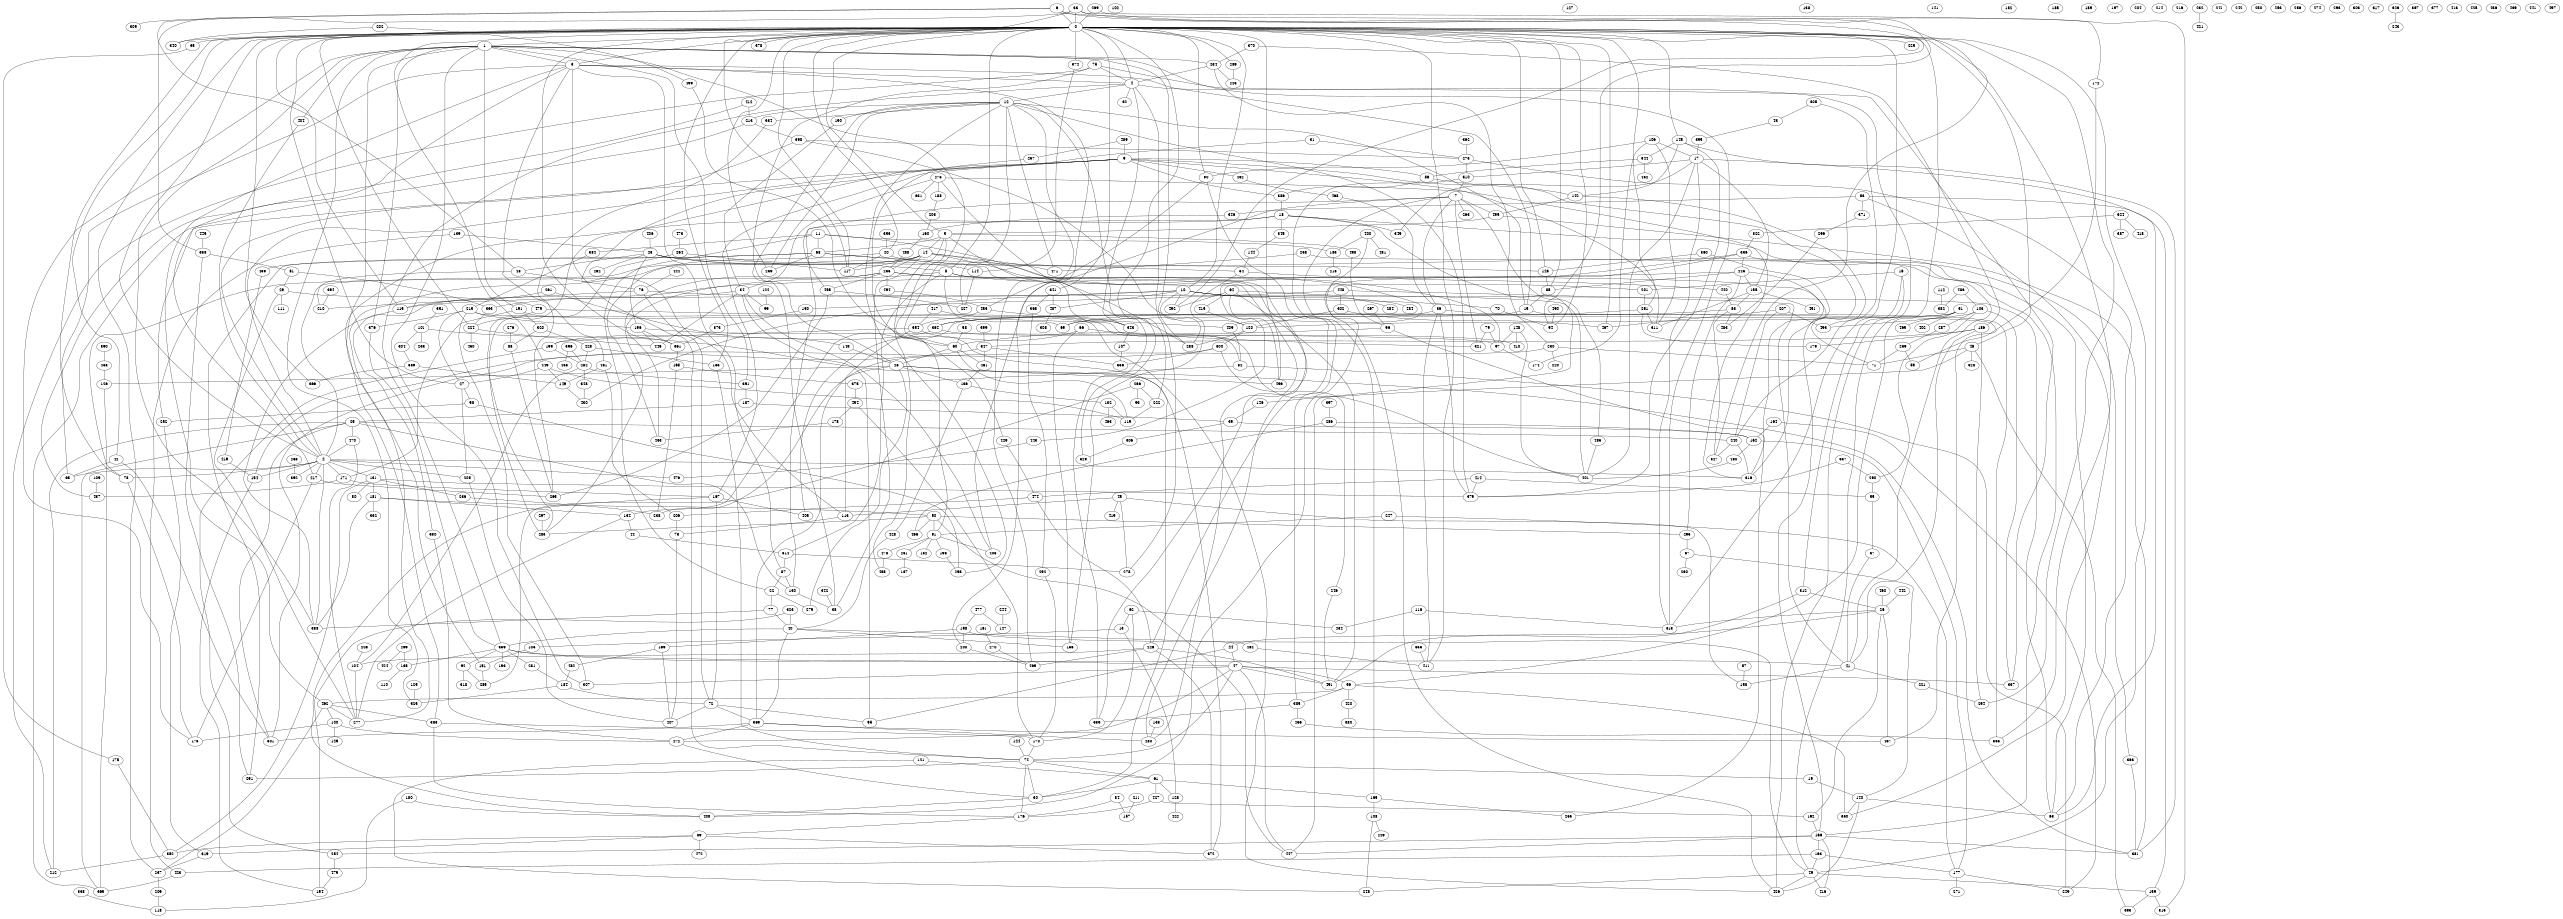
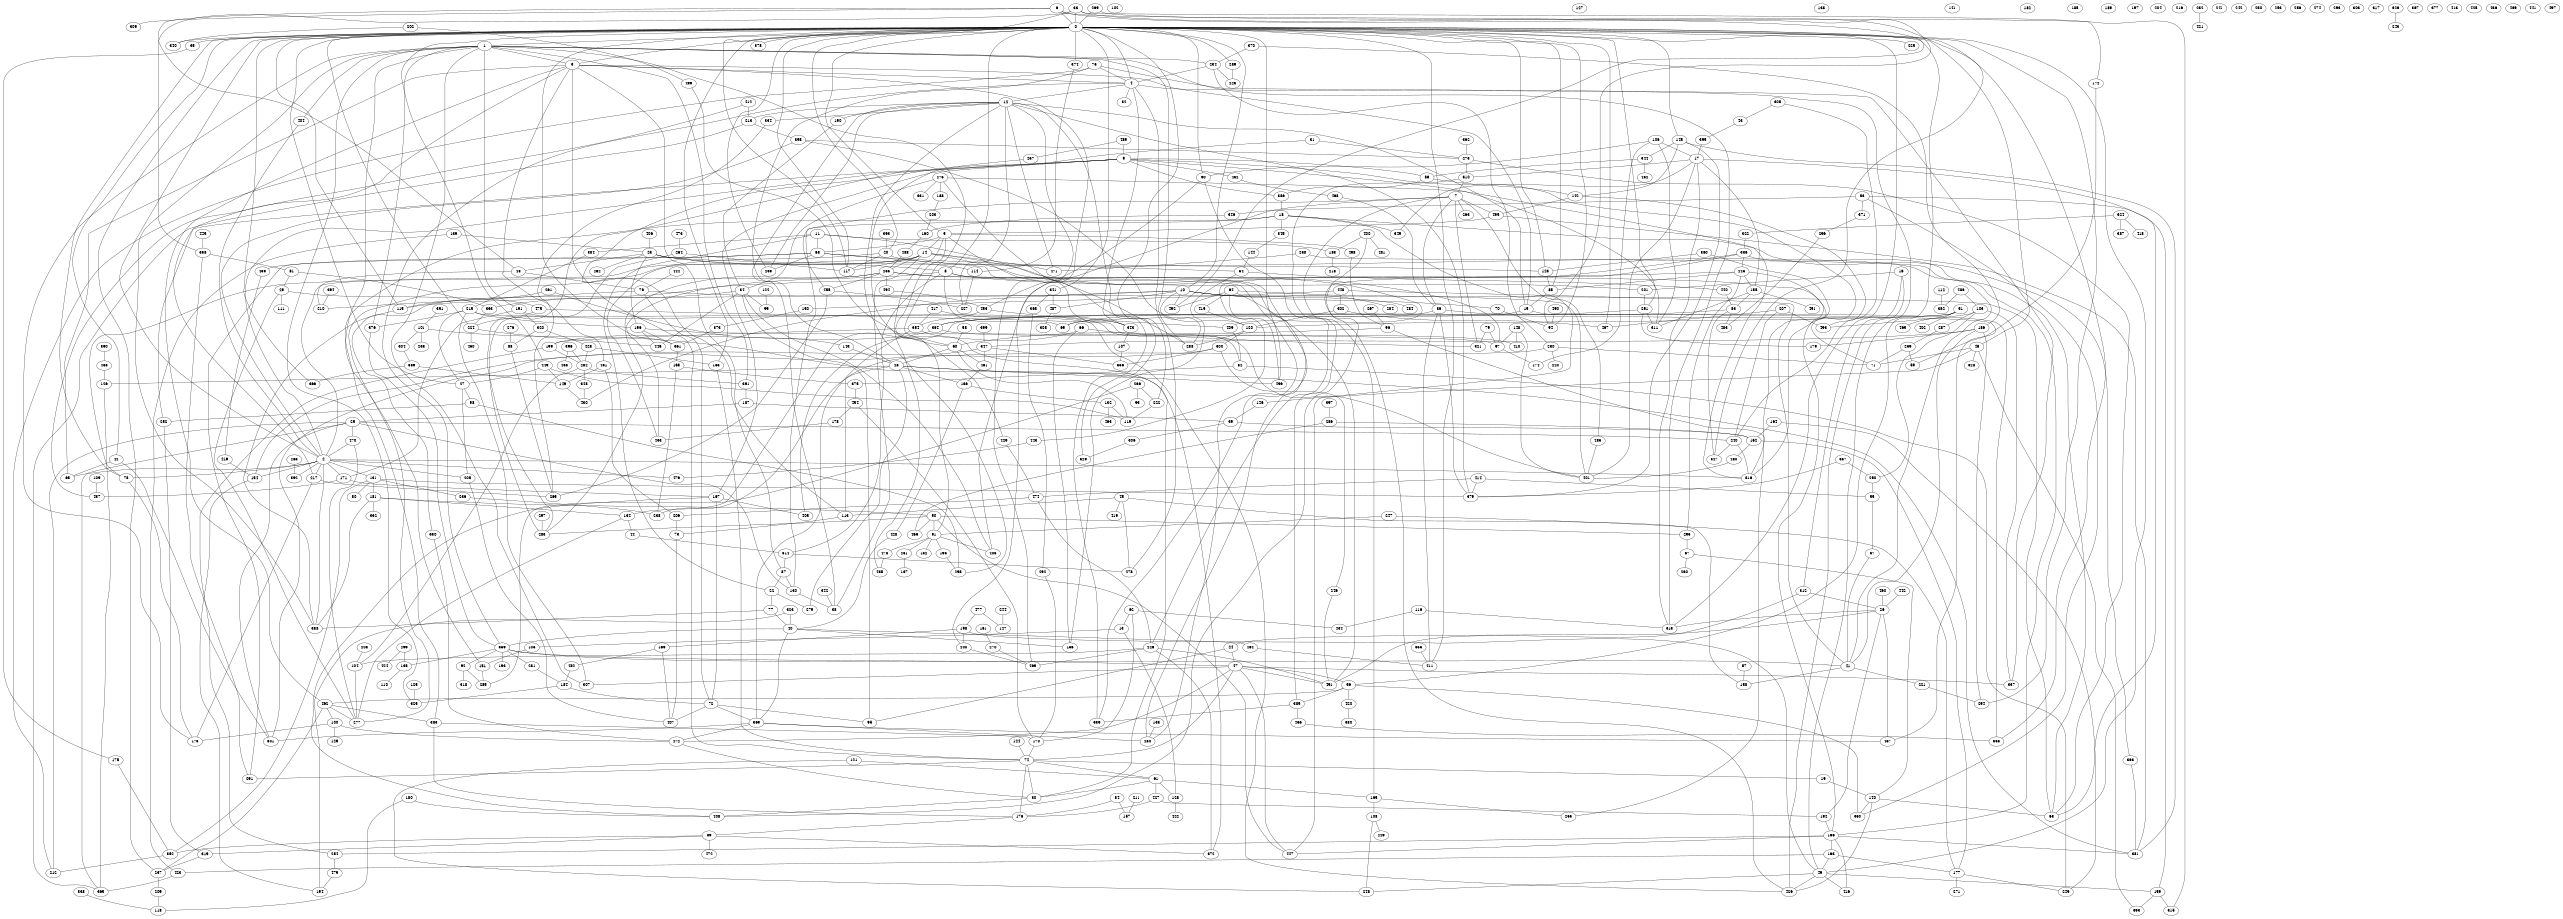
(2159, 8) -> none
